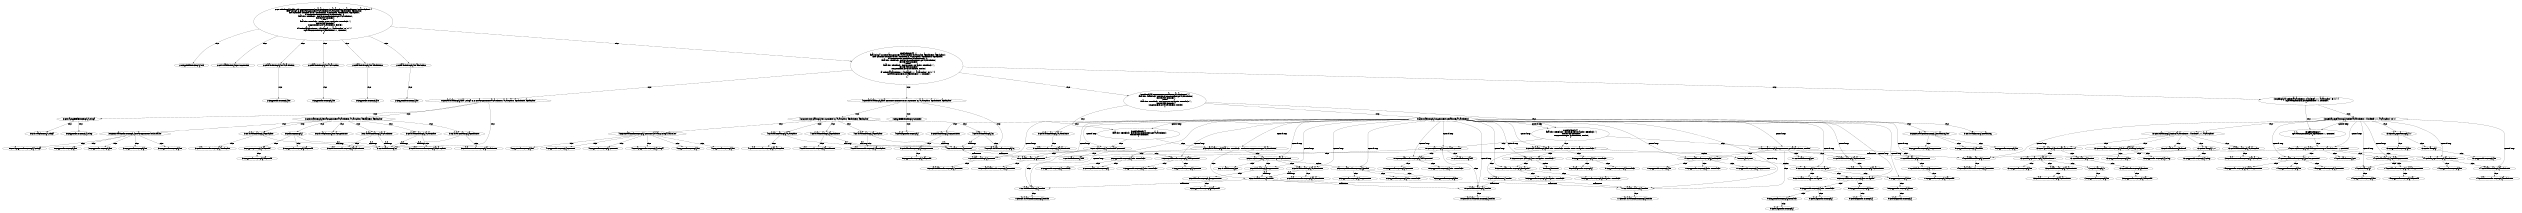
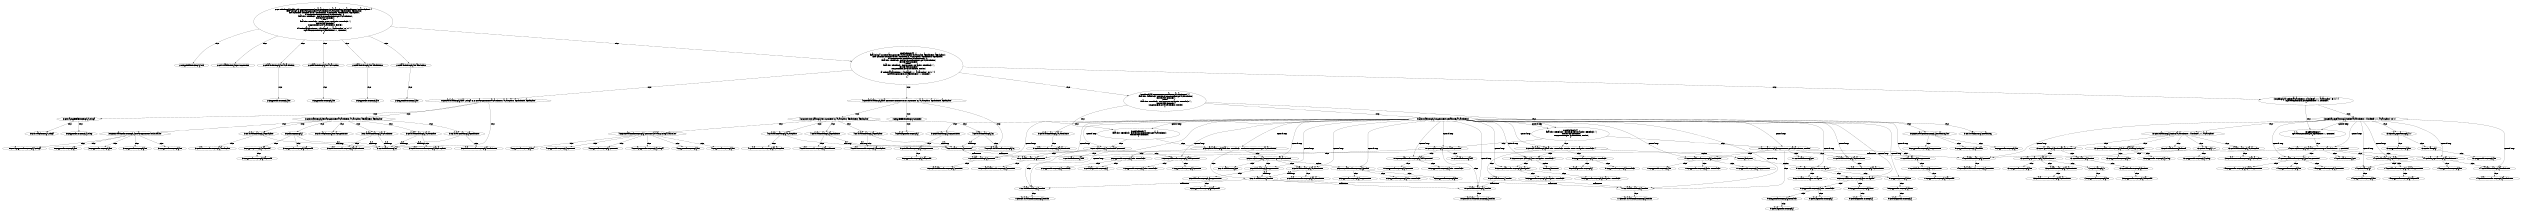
(1096, 169) -> (1096, 169)
(1261, 179) -> (1261, 179)
